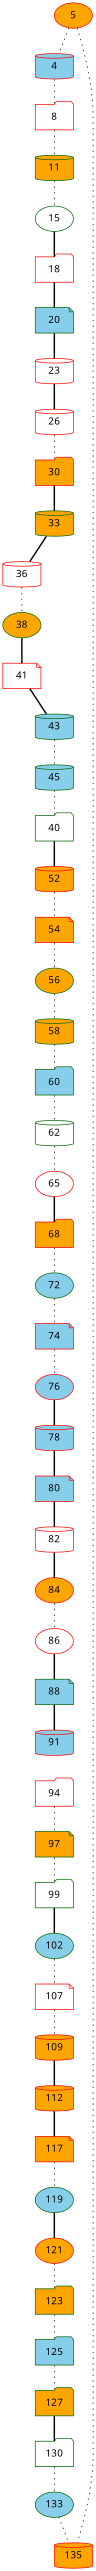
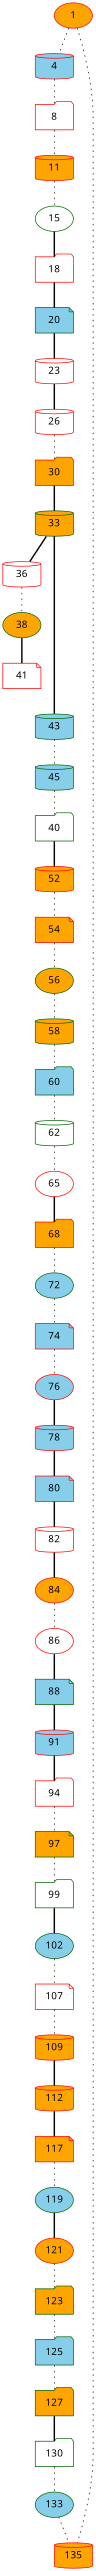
(73, 16) -> (73, 16)
(54, 168) -> (54, 168)
(38, 701) -> (54, 625)
none -> (54, 1768)
